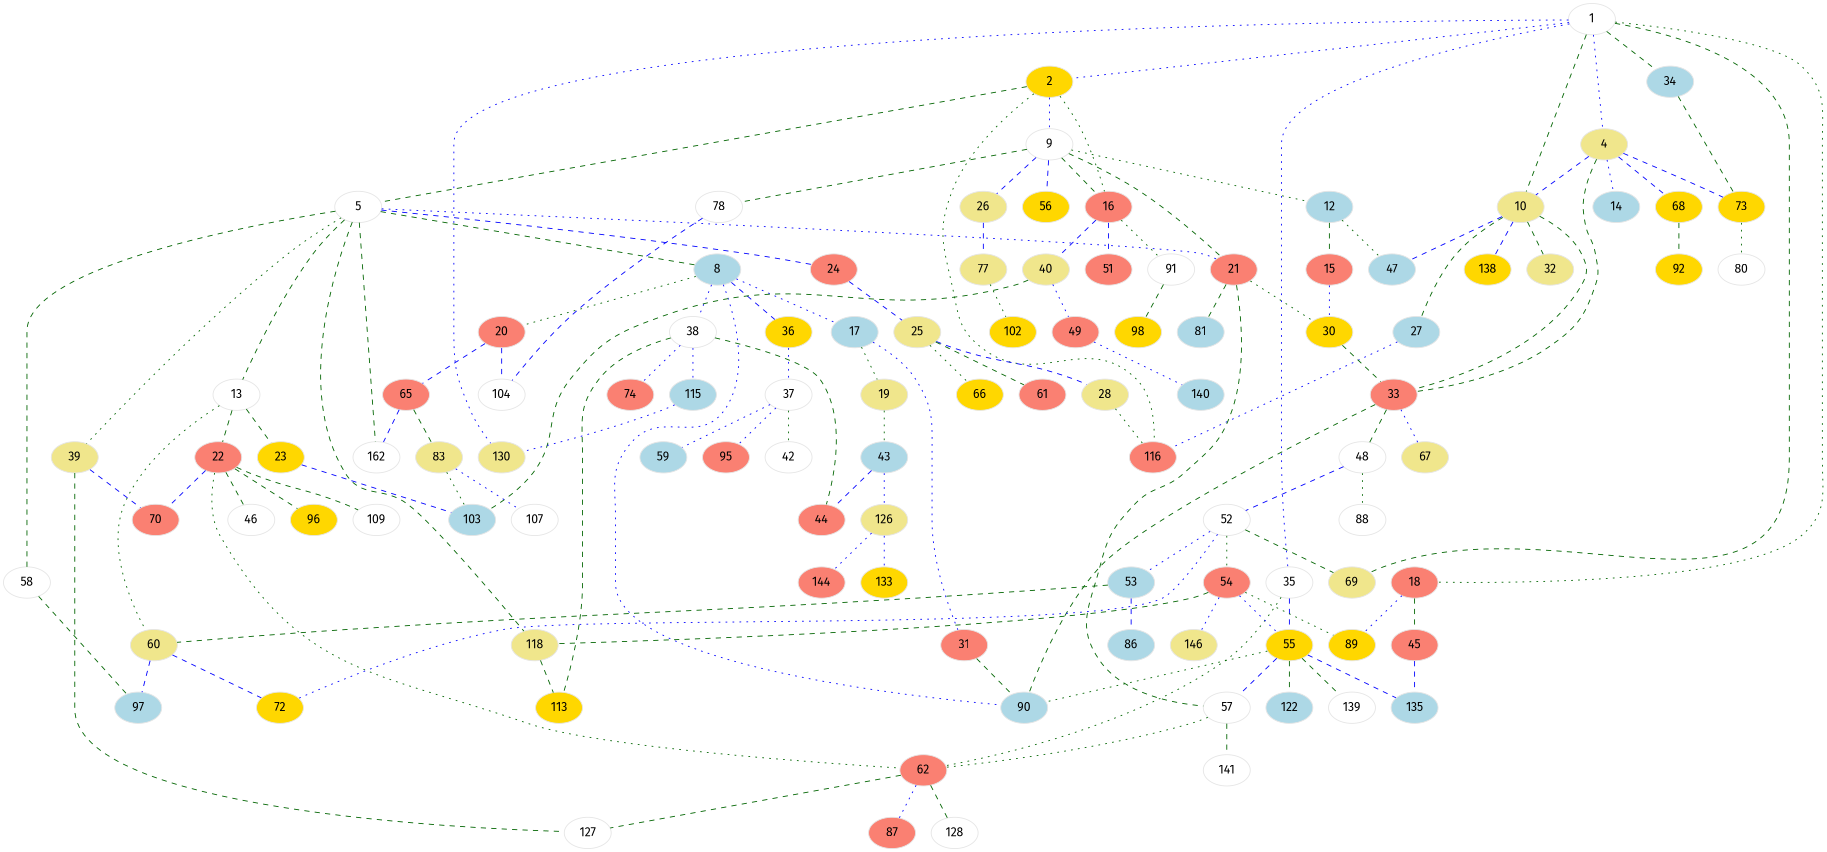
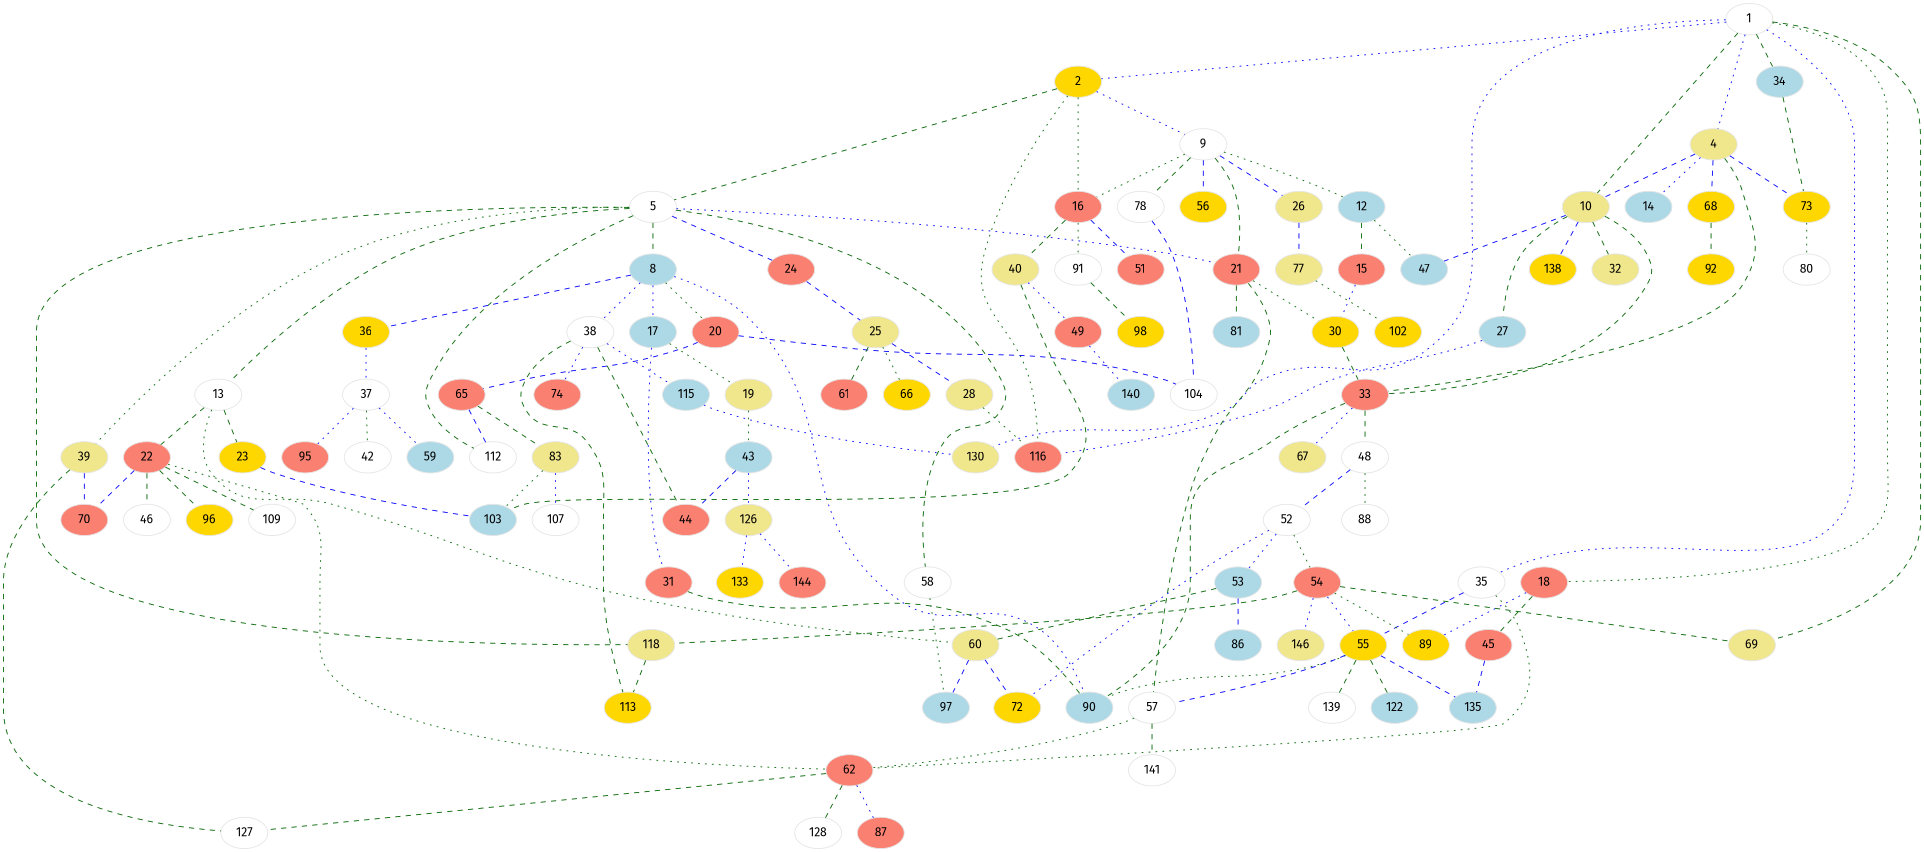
(1079, 176) -> (1141, 176)
(1077, 238) -> (1042, 243)
(376, 457) -> (493, 457)
(1294, 553) -> (1535, 614)
(83, 645) -> (937, 647)
